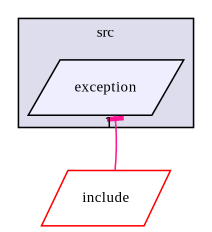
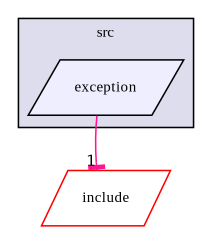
(116, 147) -> (96, 139)
